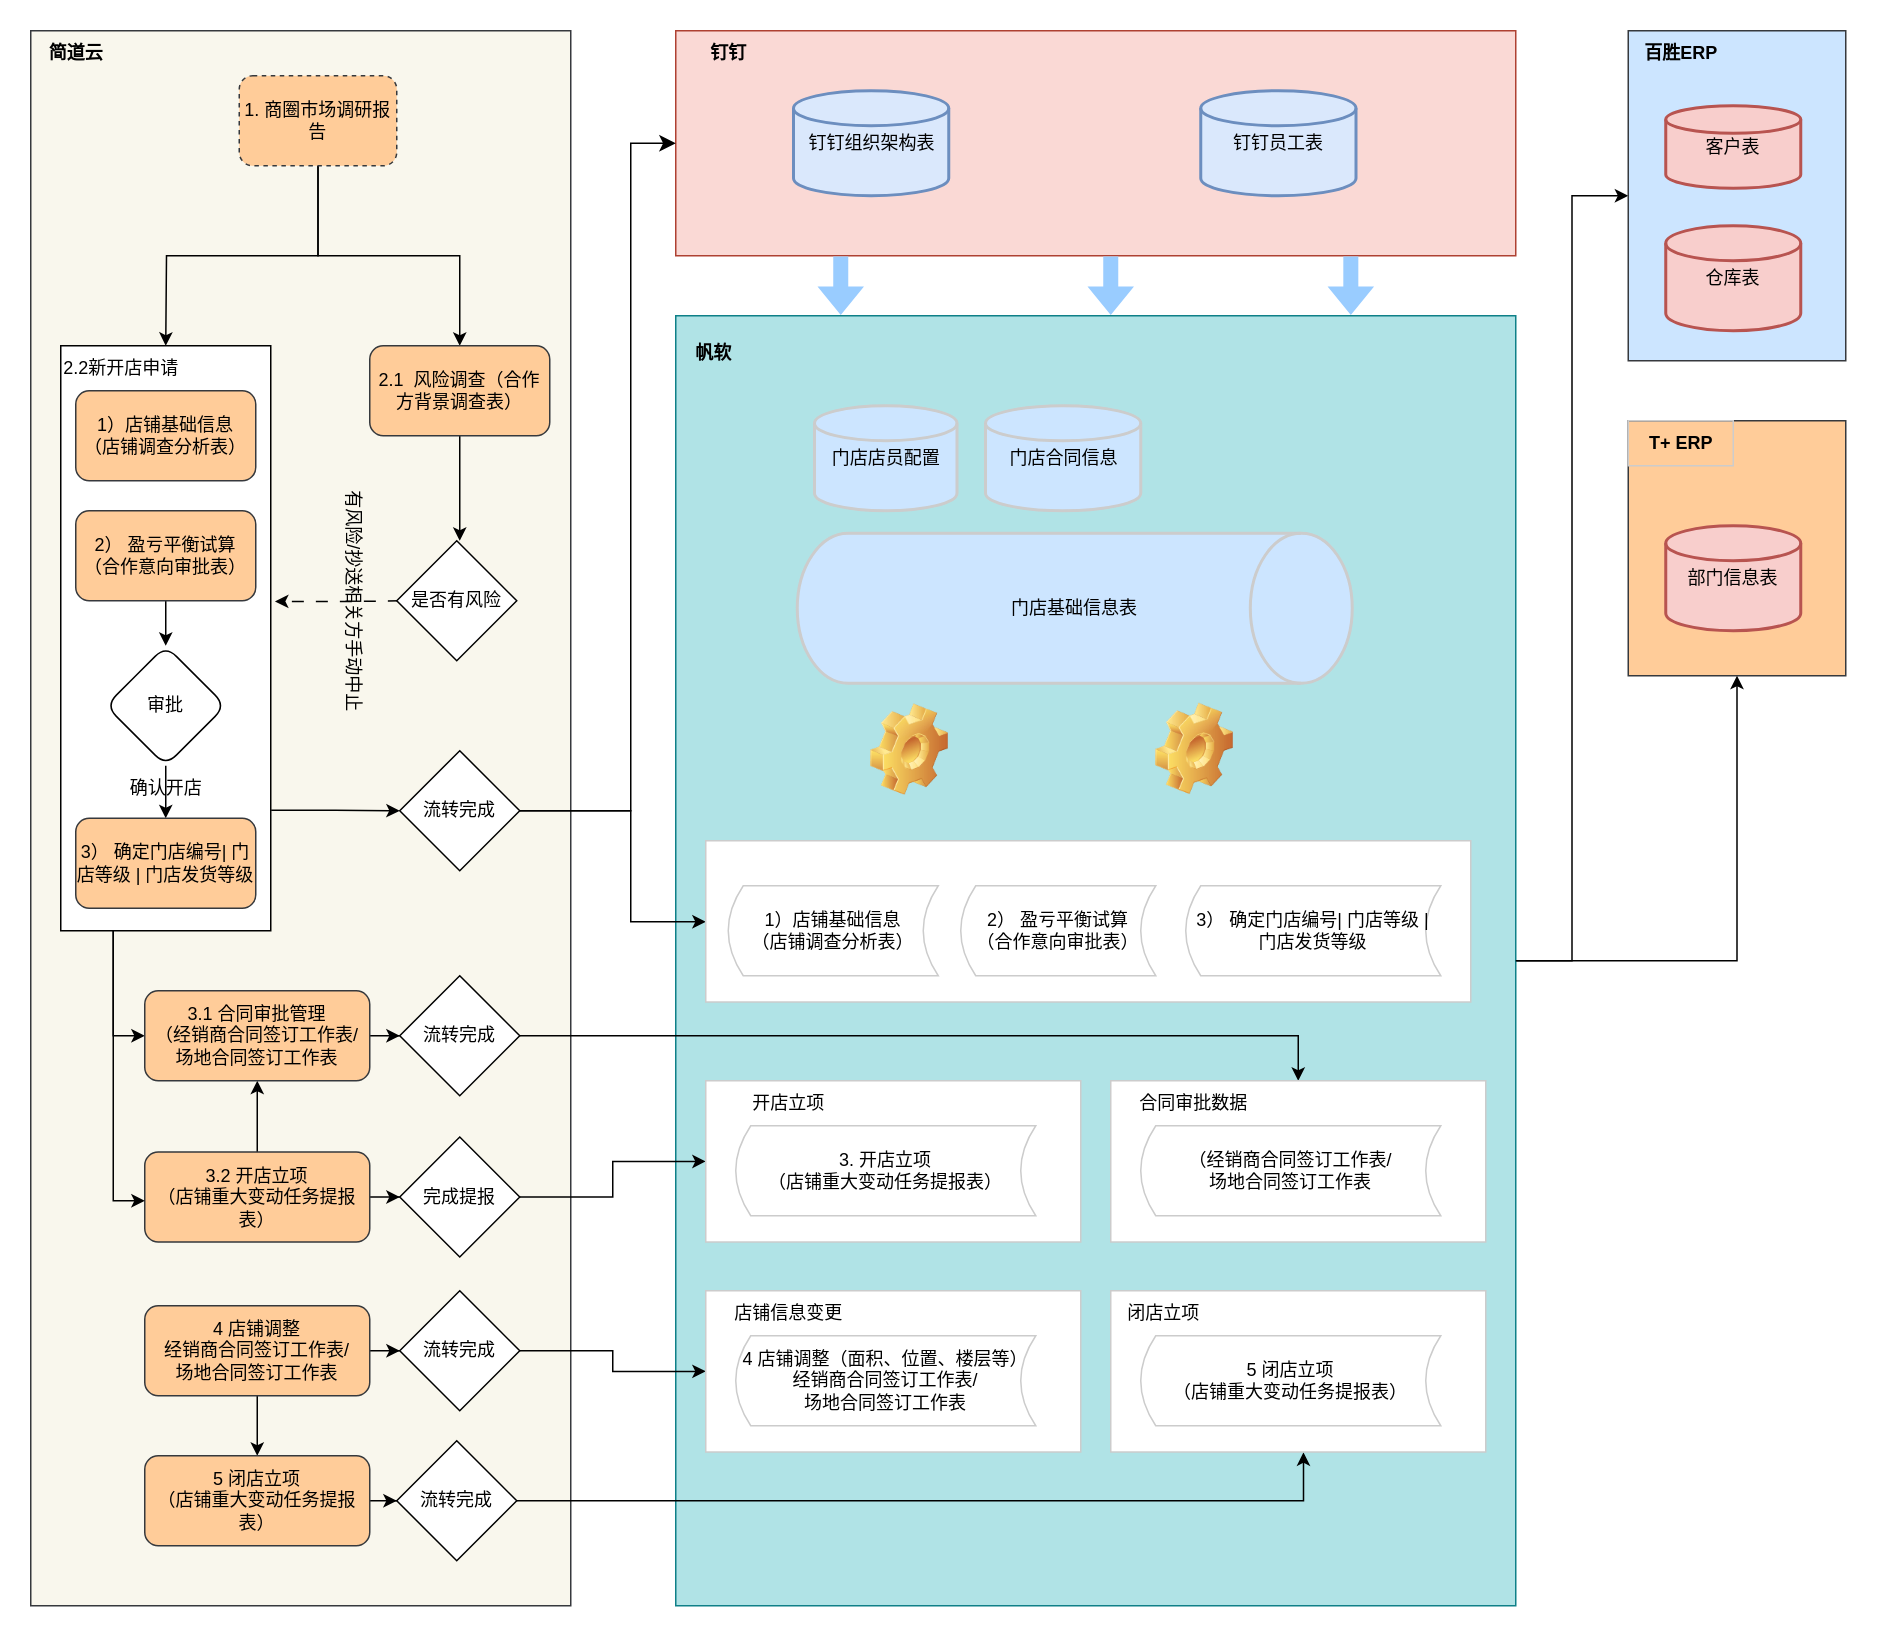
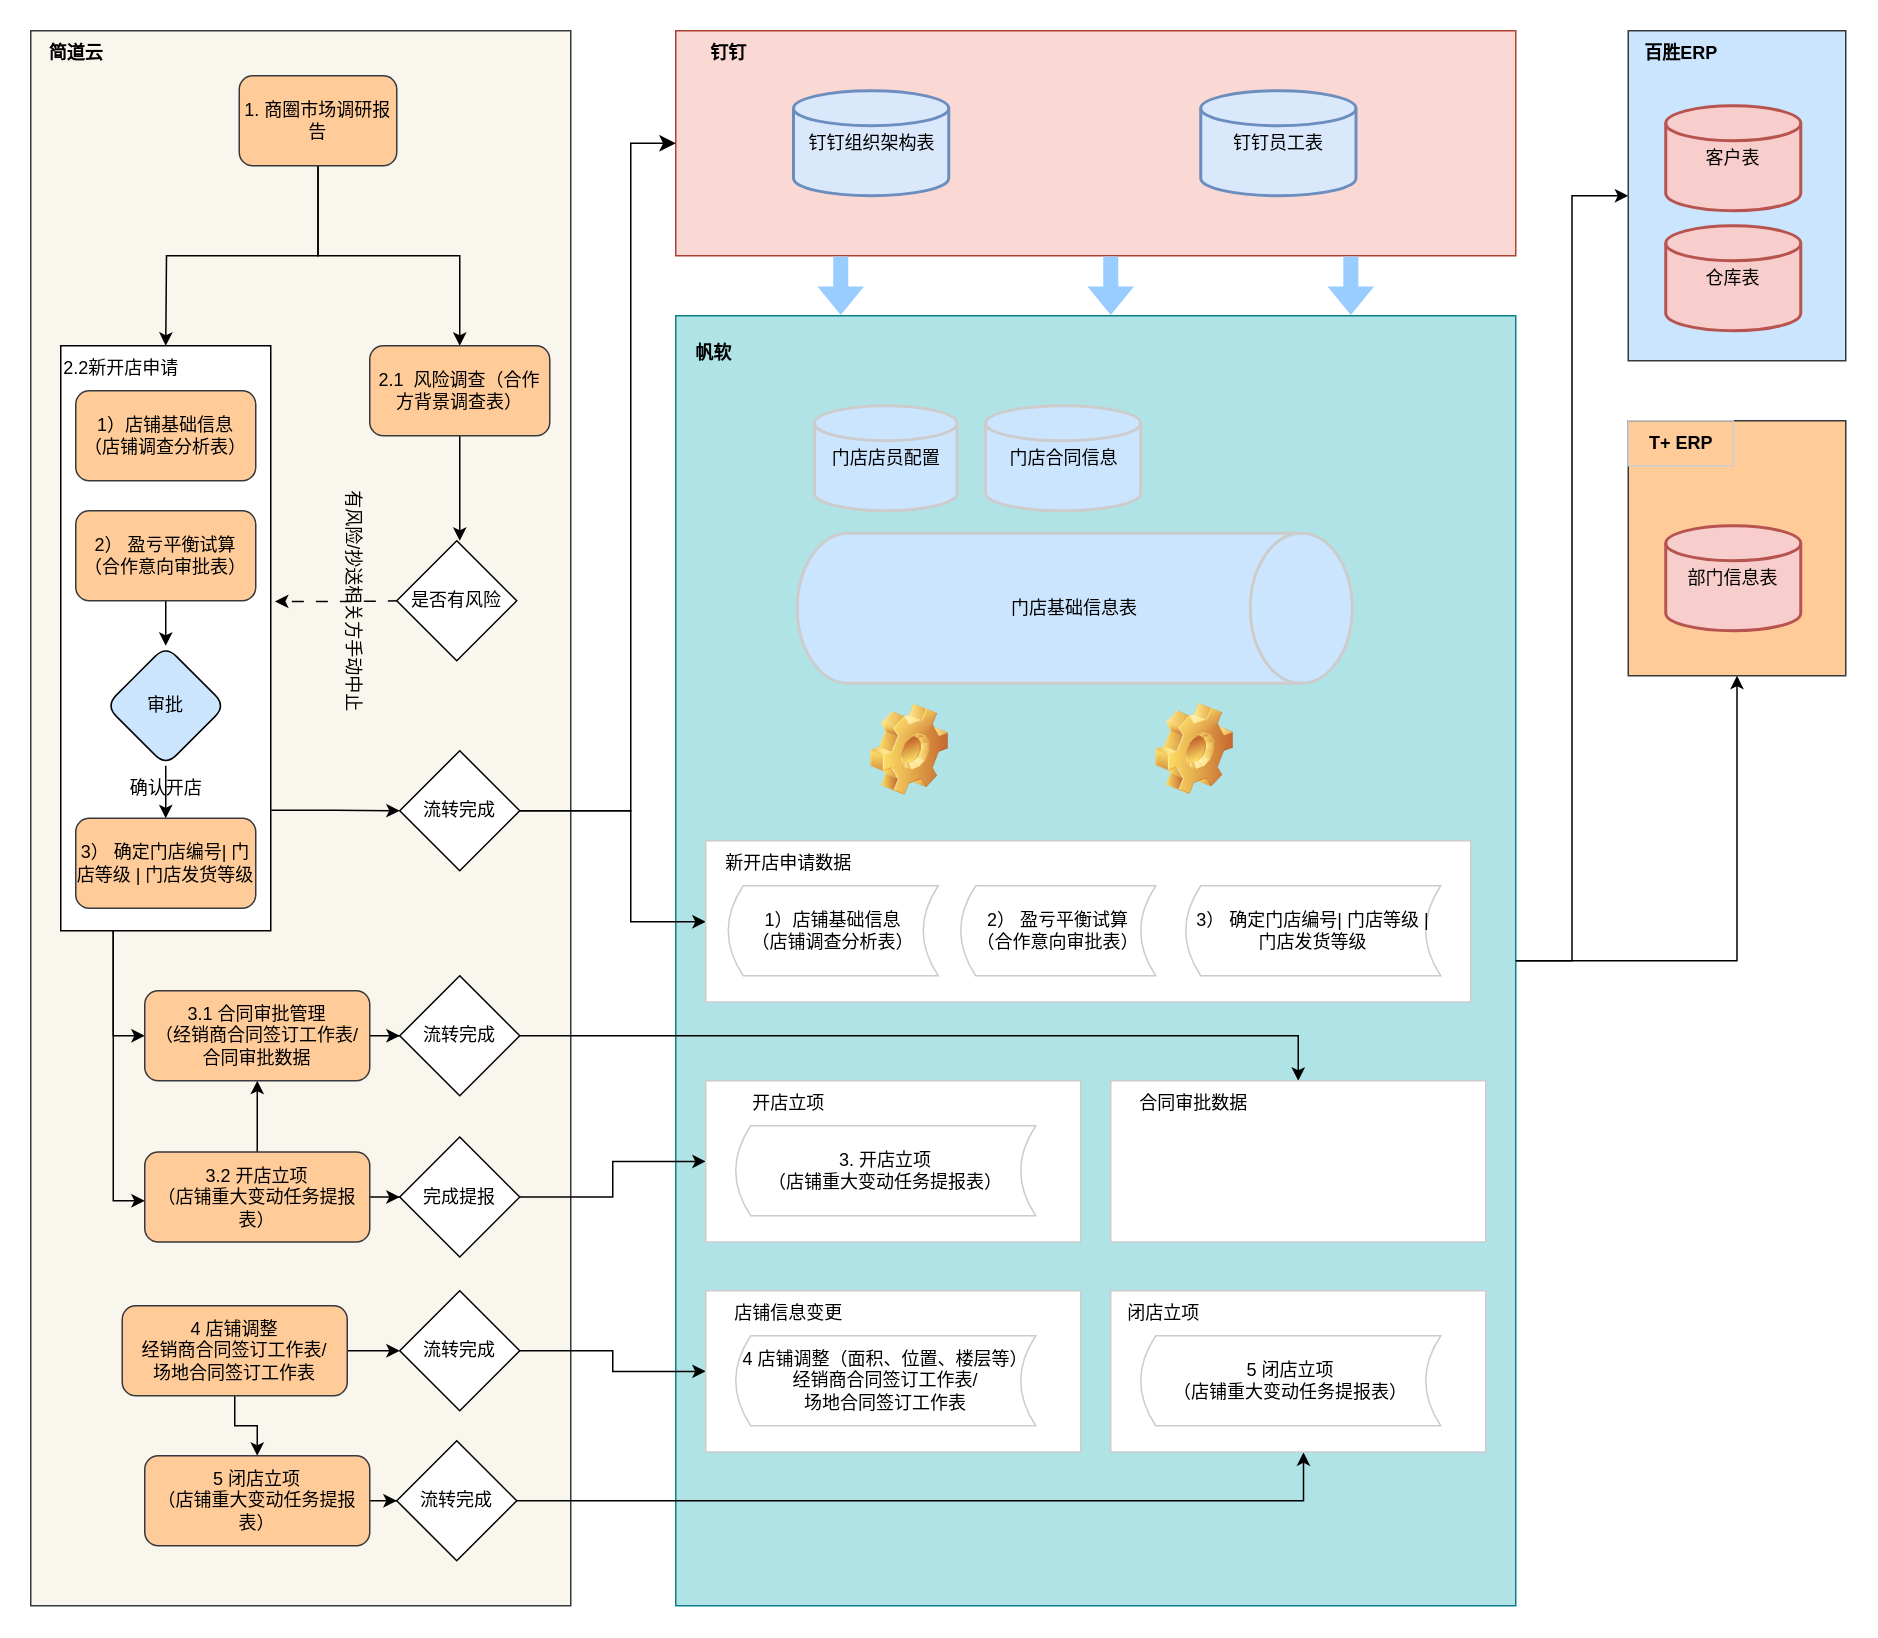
(318, 121) -> (318, 121)
(1733, 147) -> (1733, 158)
(166, 706) -> (166, 706)
none -> (788, 863)
(257, 1036) -> (257, 1036)
(1291, 1171) -> none
(257, 1351) -> (235, 1351)
